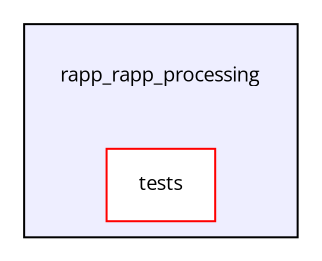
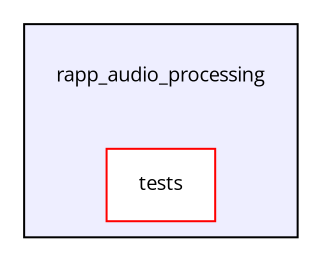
(161, 76) -> (161, 76)
